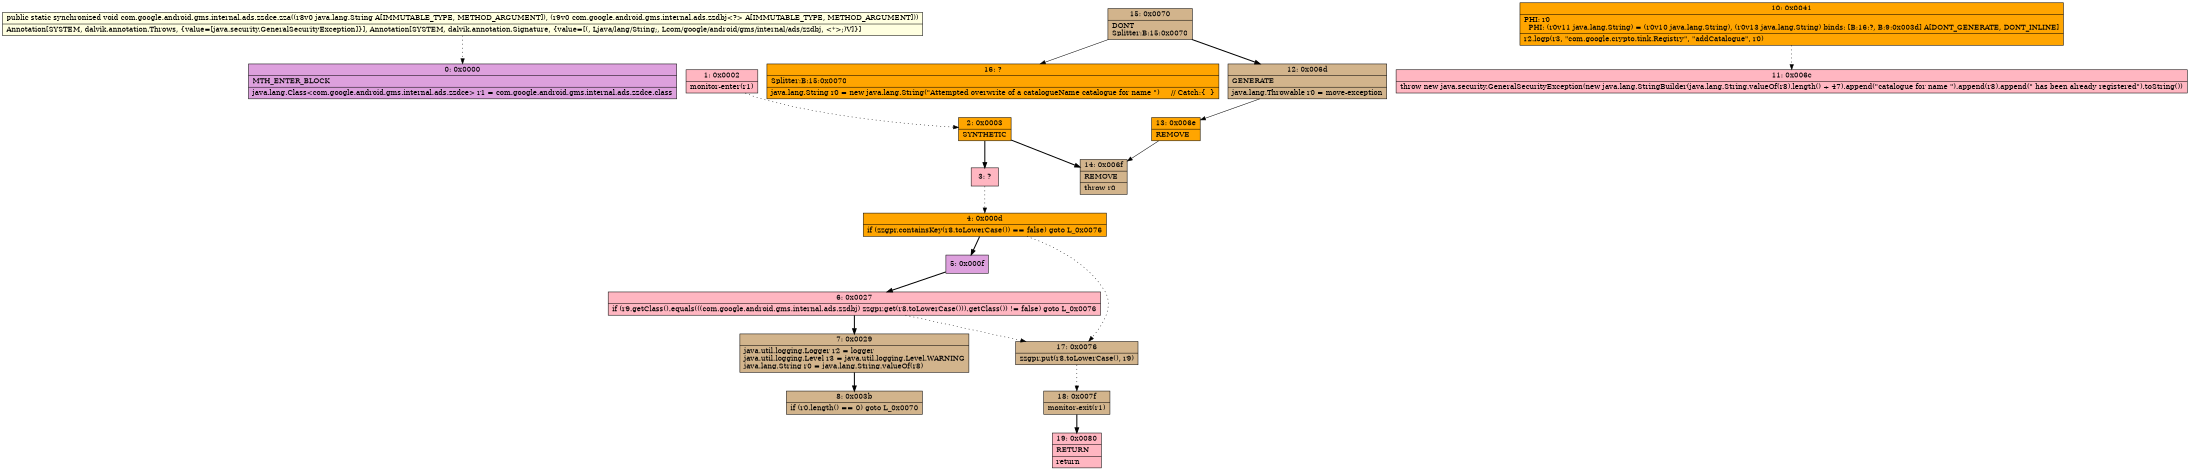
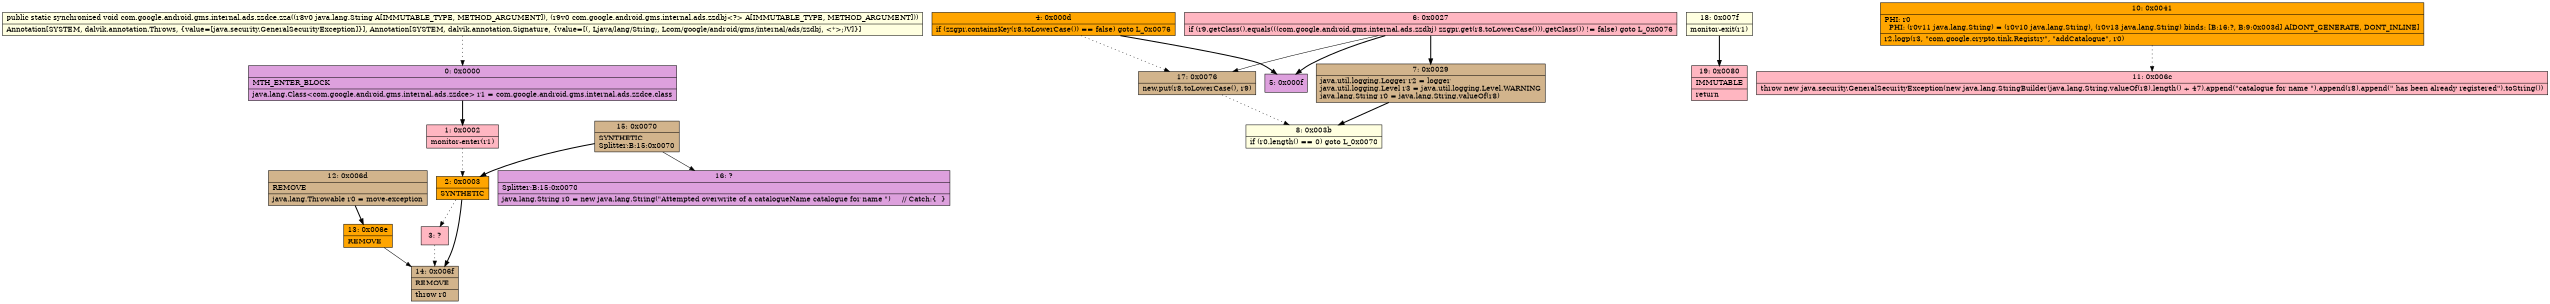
(1123, 26) -> (621, 138)
(1224, 51) -> (539, 156)
(993, 81) -> (724, 188)
(1253, 81) -> (289, 188)
(1232, 109) -> (358, 213)
none -> (463, 110)
(985, 152) -> (449, 211)
(985, 197) -> (435, 253)
(919, 281) -> (1342, 50)
(963, 328) -> (1308, 52)
(1077, 359) -> (1197, 89)
(1077, 375) -> (1253, 109)
(854, 403) -> (1314, 136)
(1077, 403) -> (1719, 24)
(1073, 450) -> (1719, 83)
